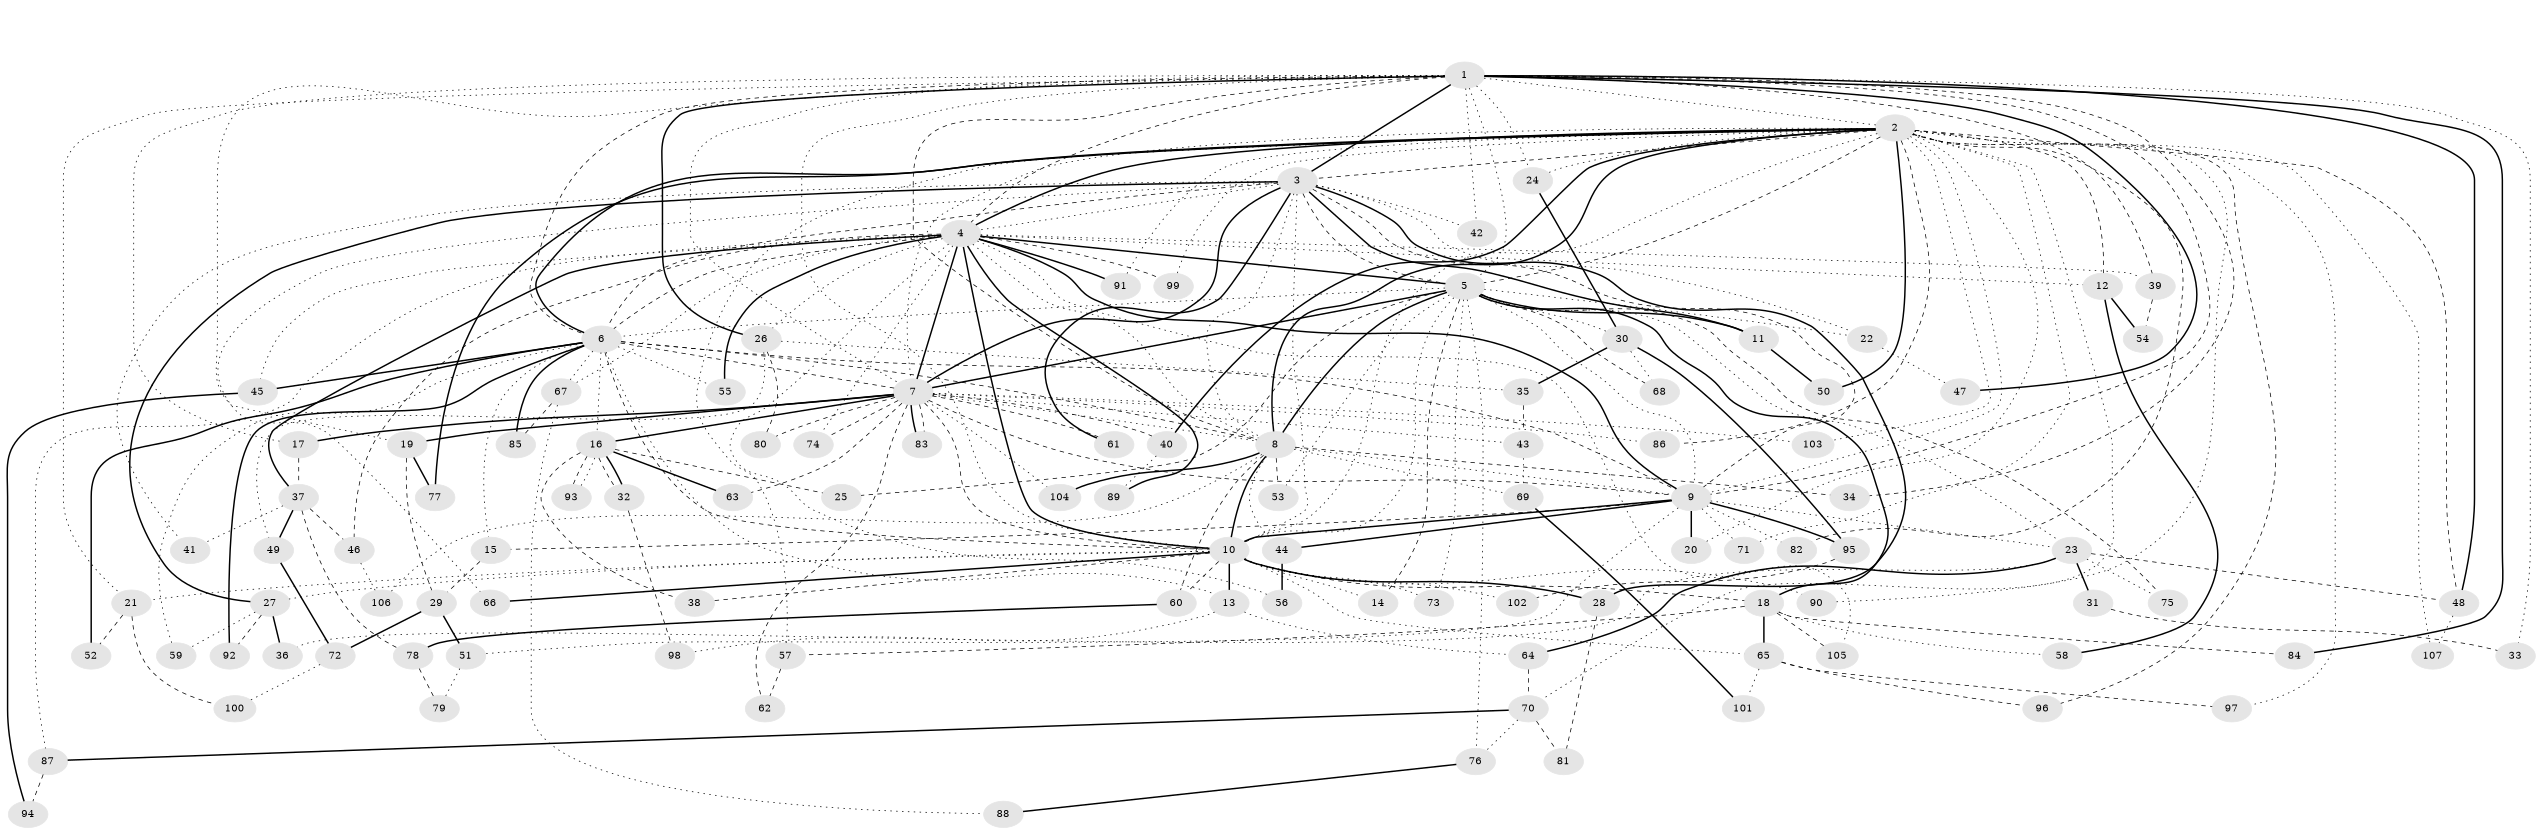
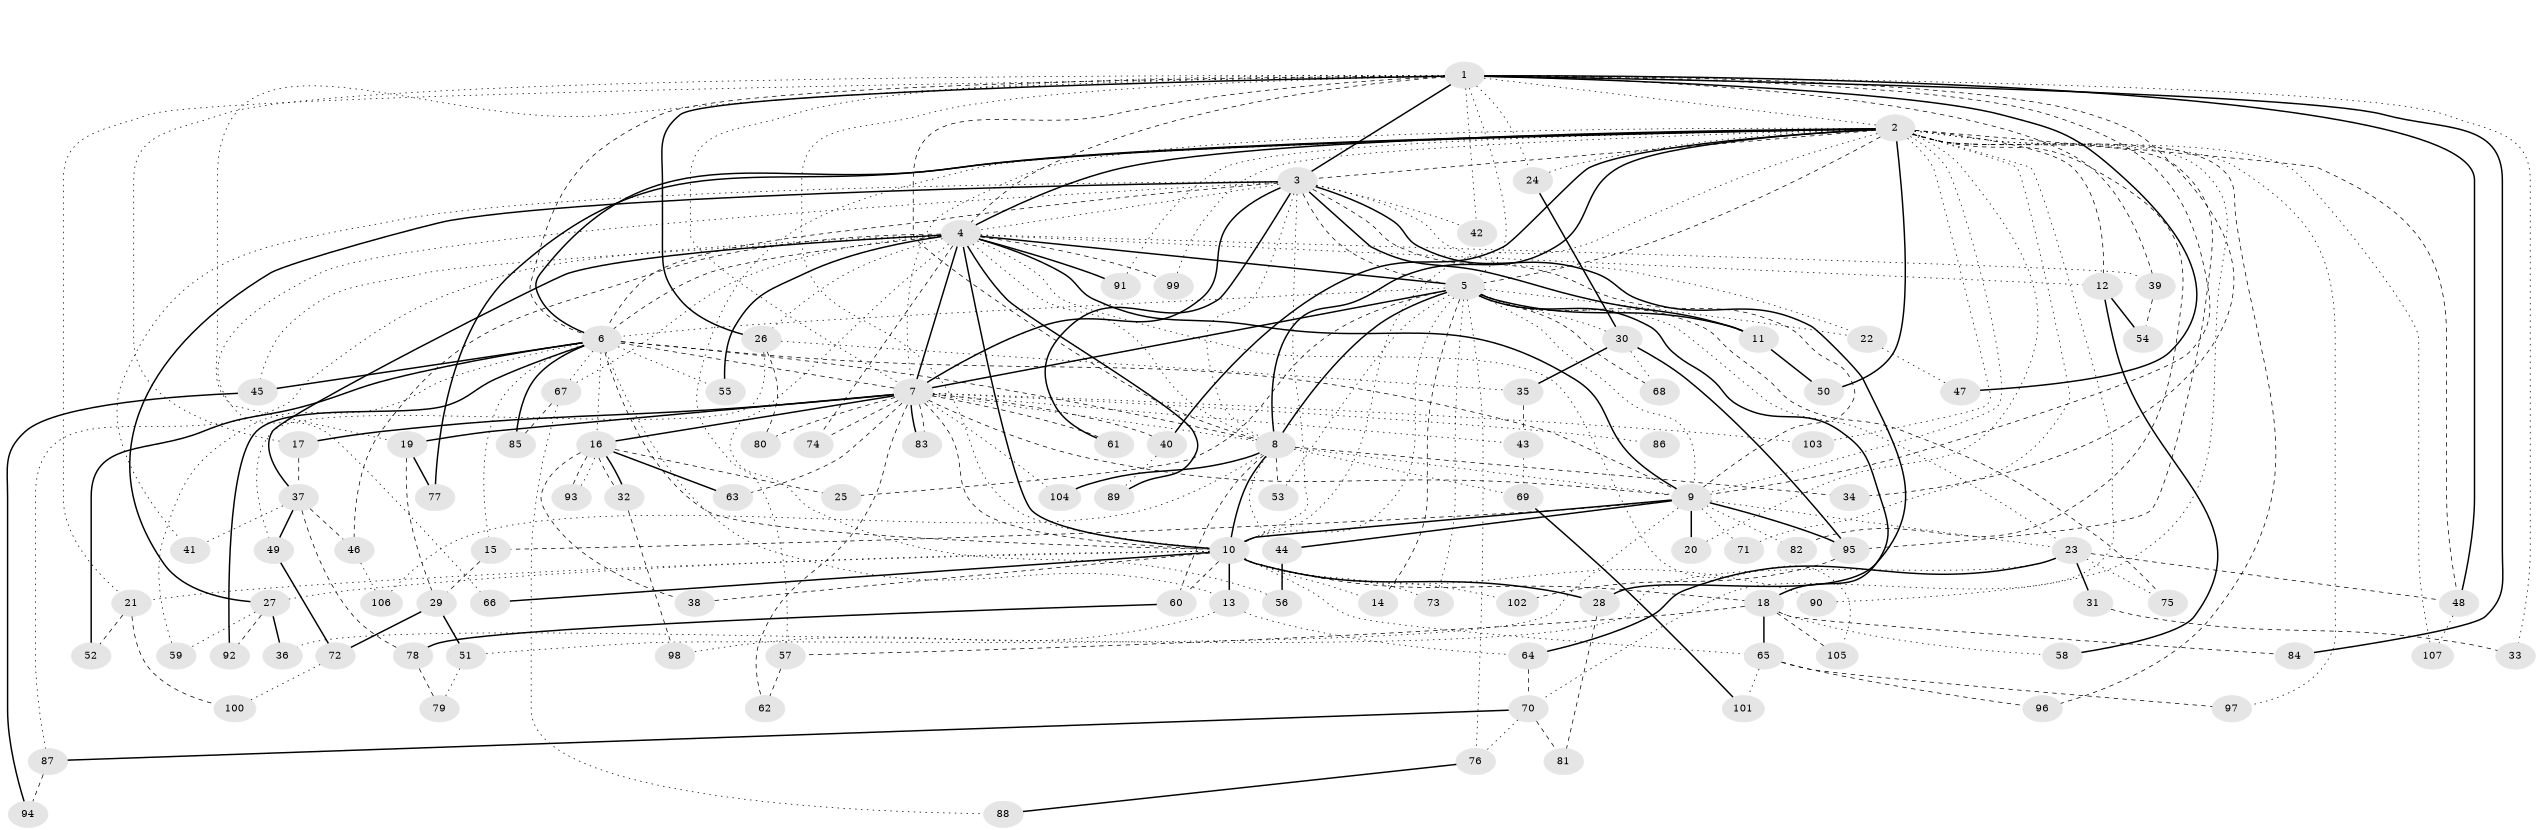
(887, 339) -> (887, 339)
(1898, 368) -> (2203, 322)
